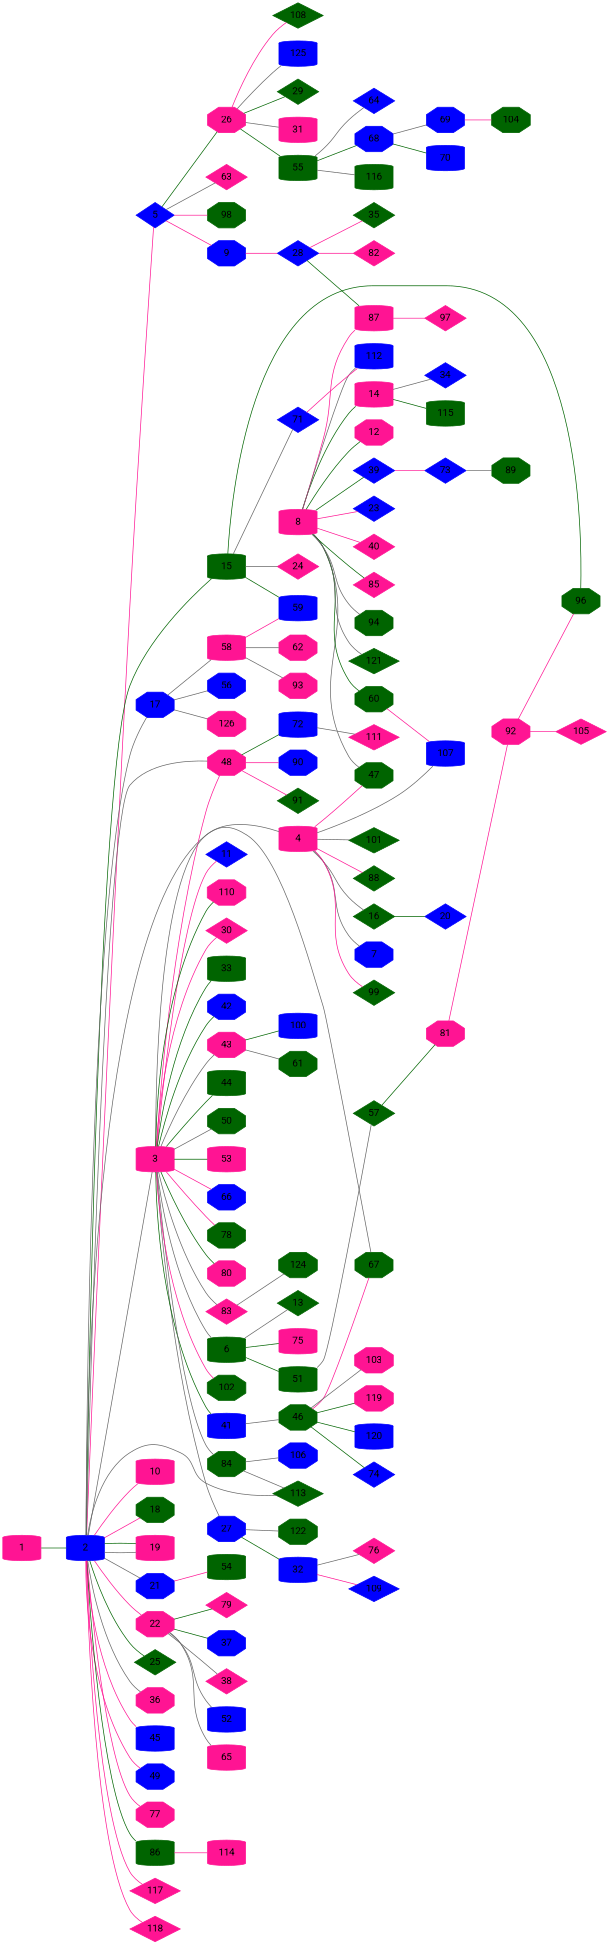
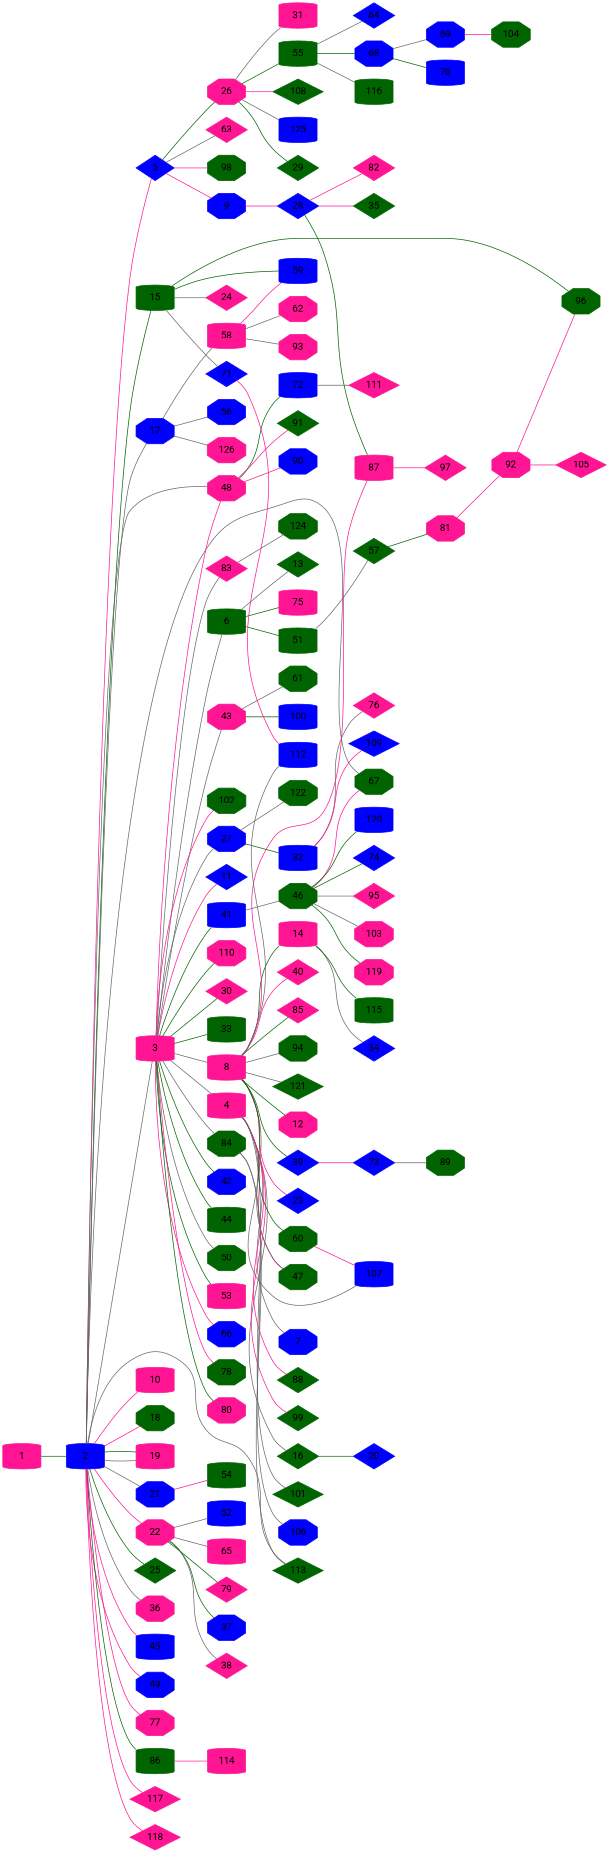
none -> (374, 896)
(175, 1027) -> (194, 1017)
none -> (191, 1058)
